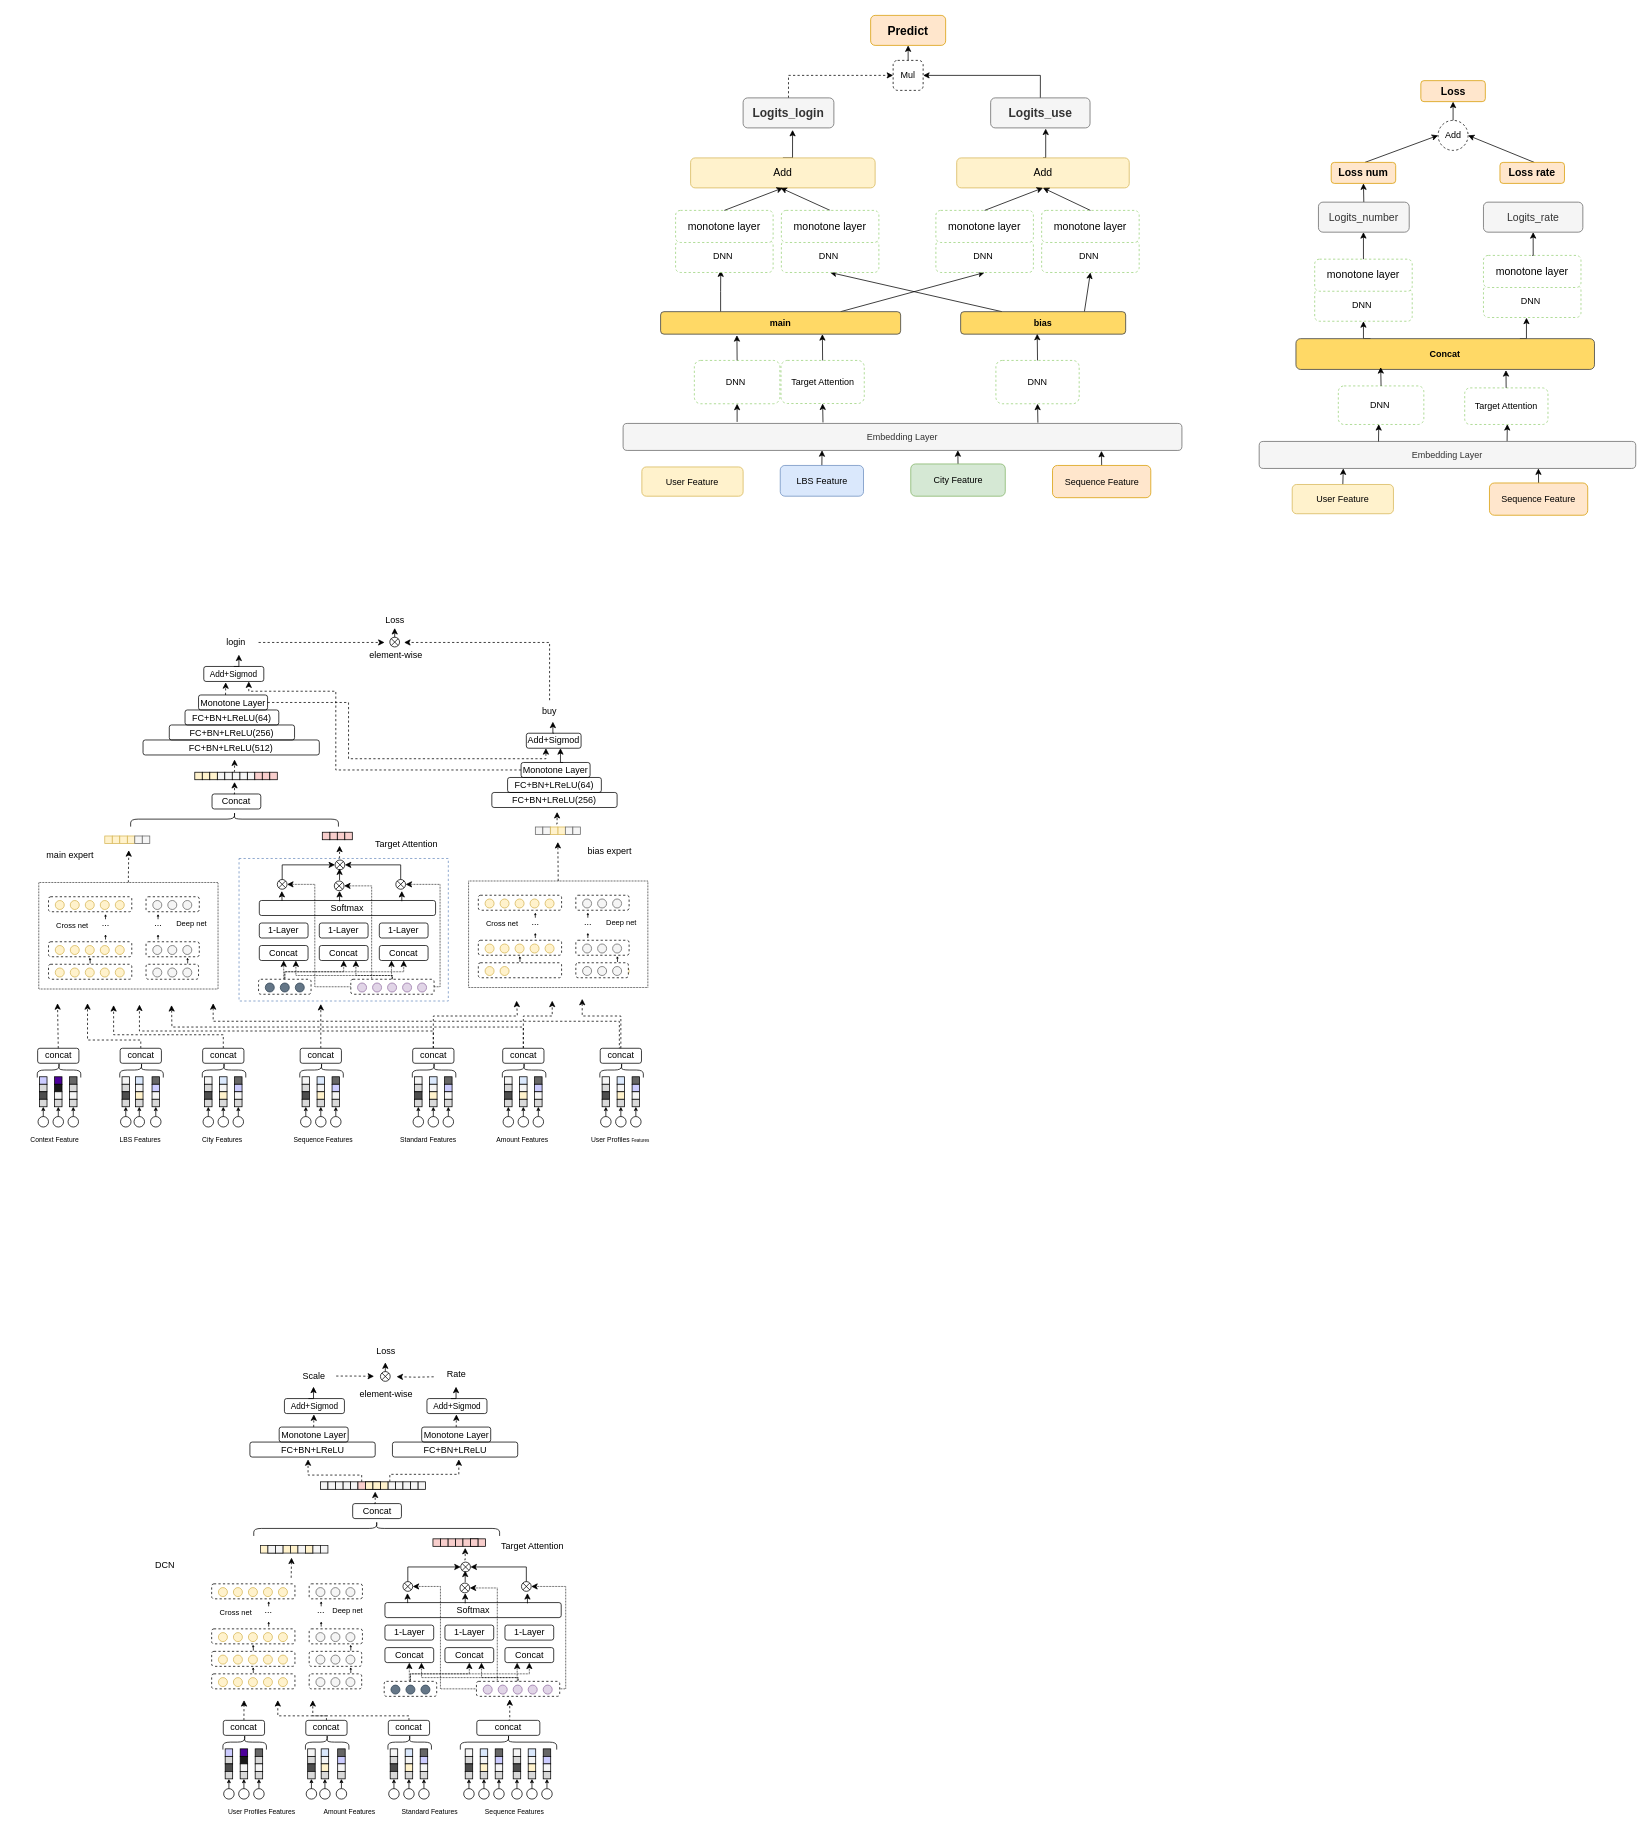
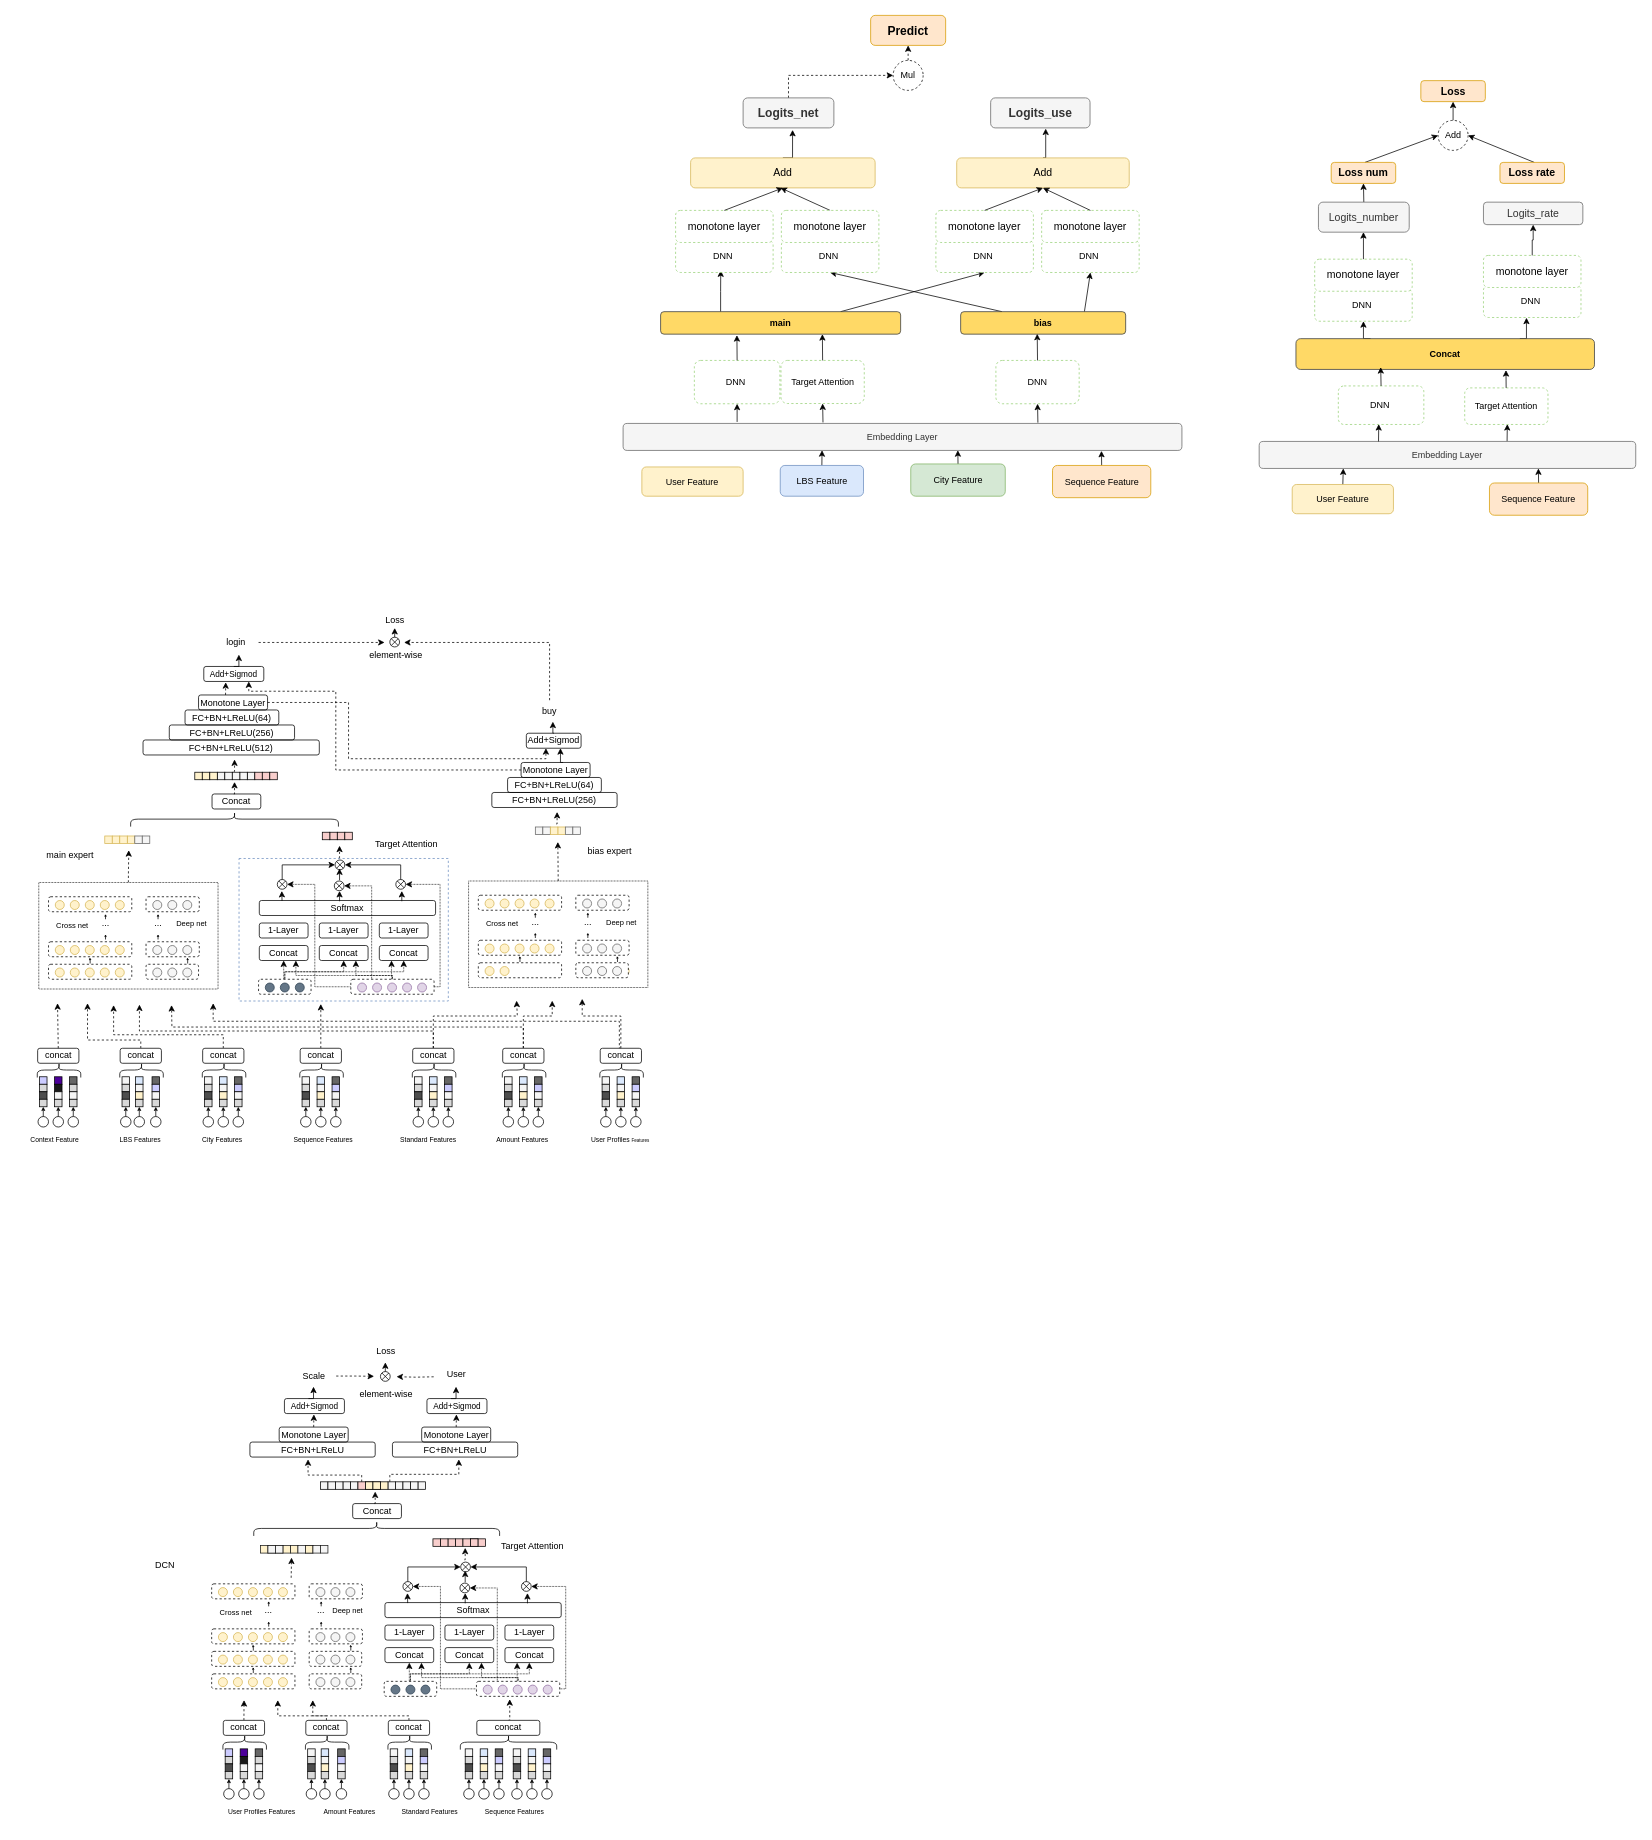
(908, 55) -> (908, 55)
(908, 75) -> (908, 75)
(995, 75) -> none
(788, 113) -> (788, 113)
(1533, 217) -> (1533, 213)
(456, 1374) -> (456, 1374)
